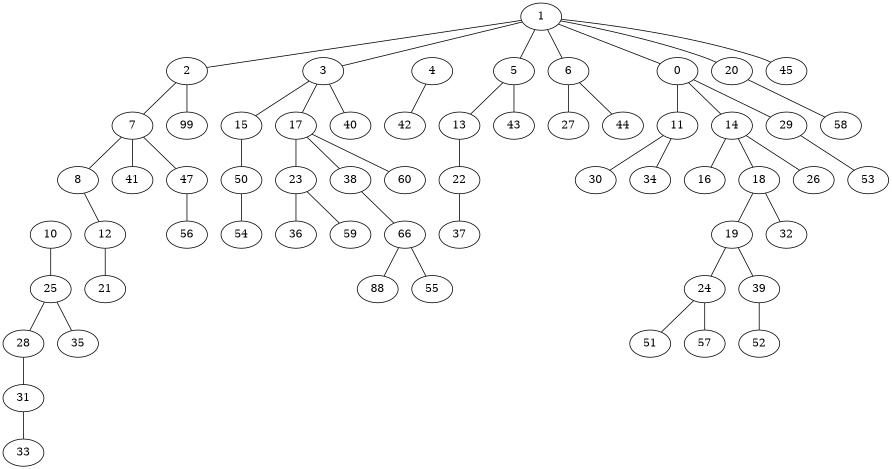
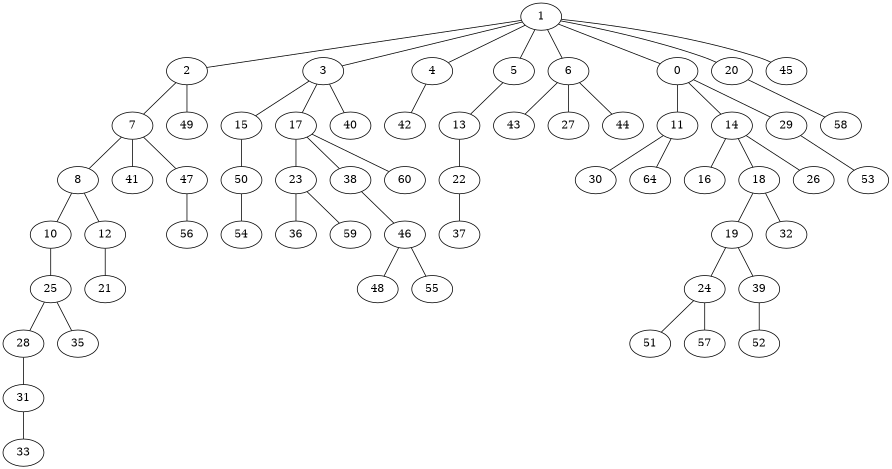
none -> (487, 44)
(514, 98) -> (541, 98)
(187, 126) -> (187, 126)
(650, 180) -> (650, 180)
none -> (64, 207)
(405, 235) -> (405, 235)
(378, 289) -> (378, 289)
